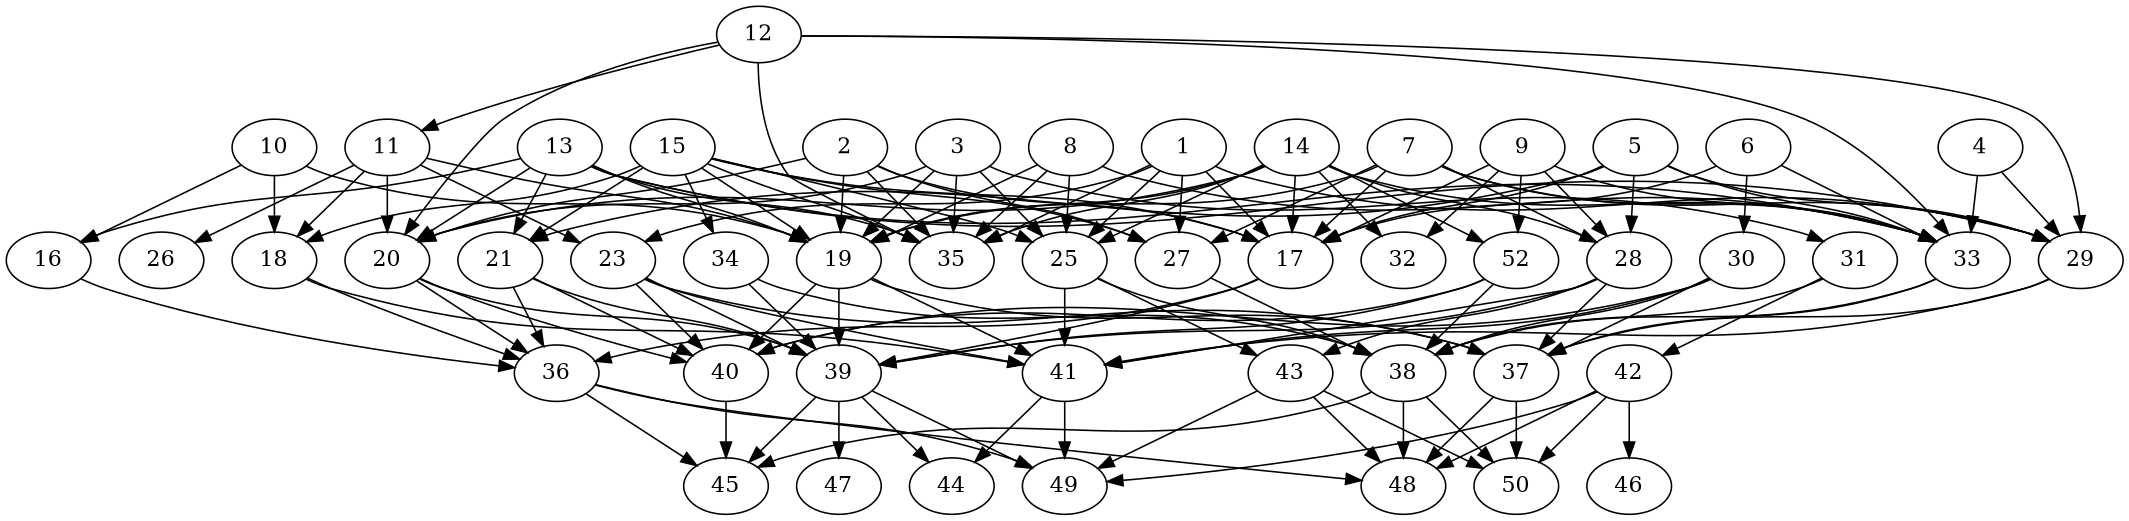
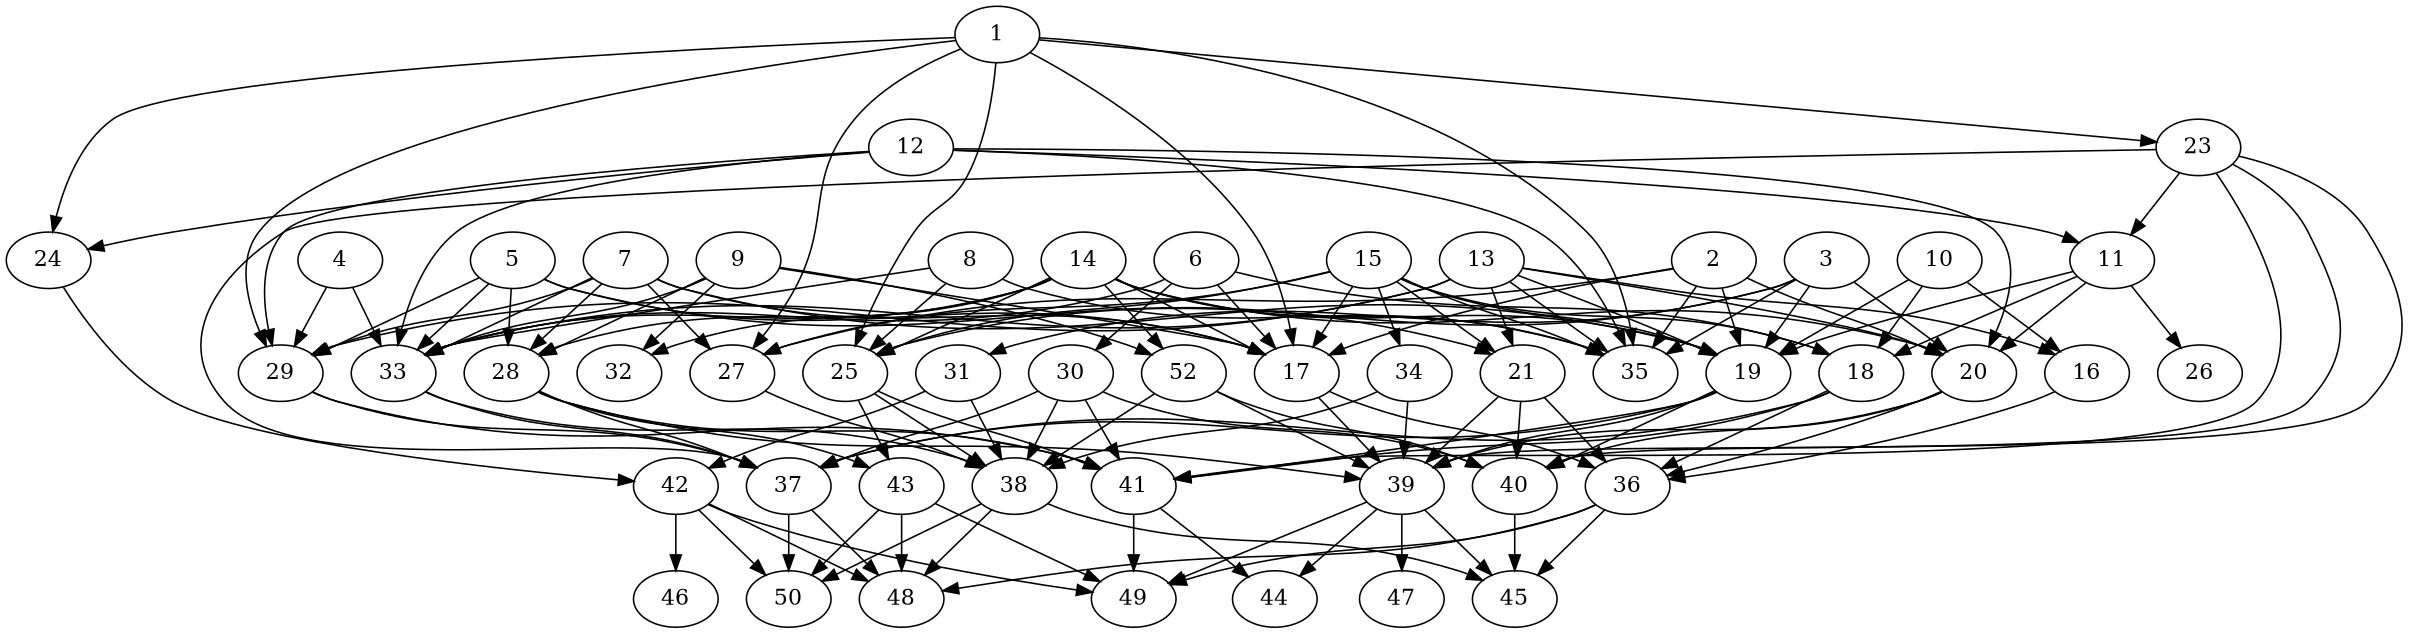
(475, 192) -> (2160, 198)
(962, 200) -> none
none -> (49, 260)
none -> (1525, 307)
none -> (1333, 430)
